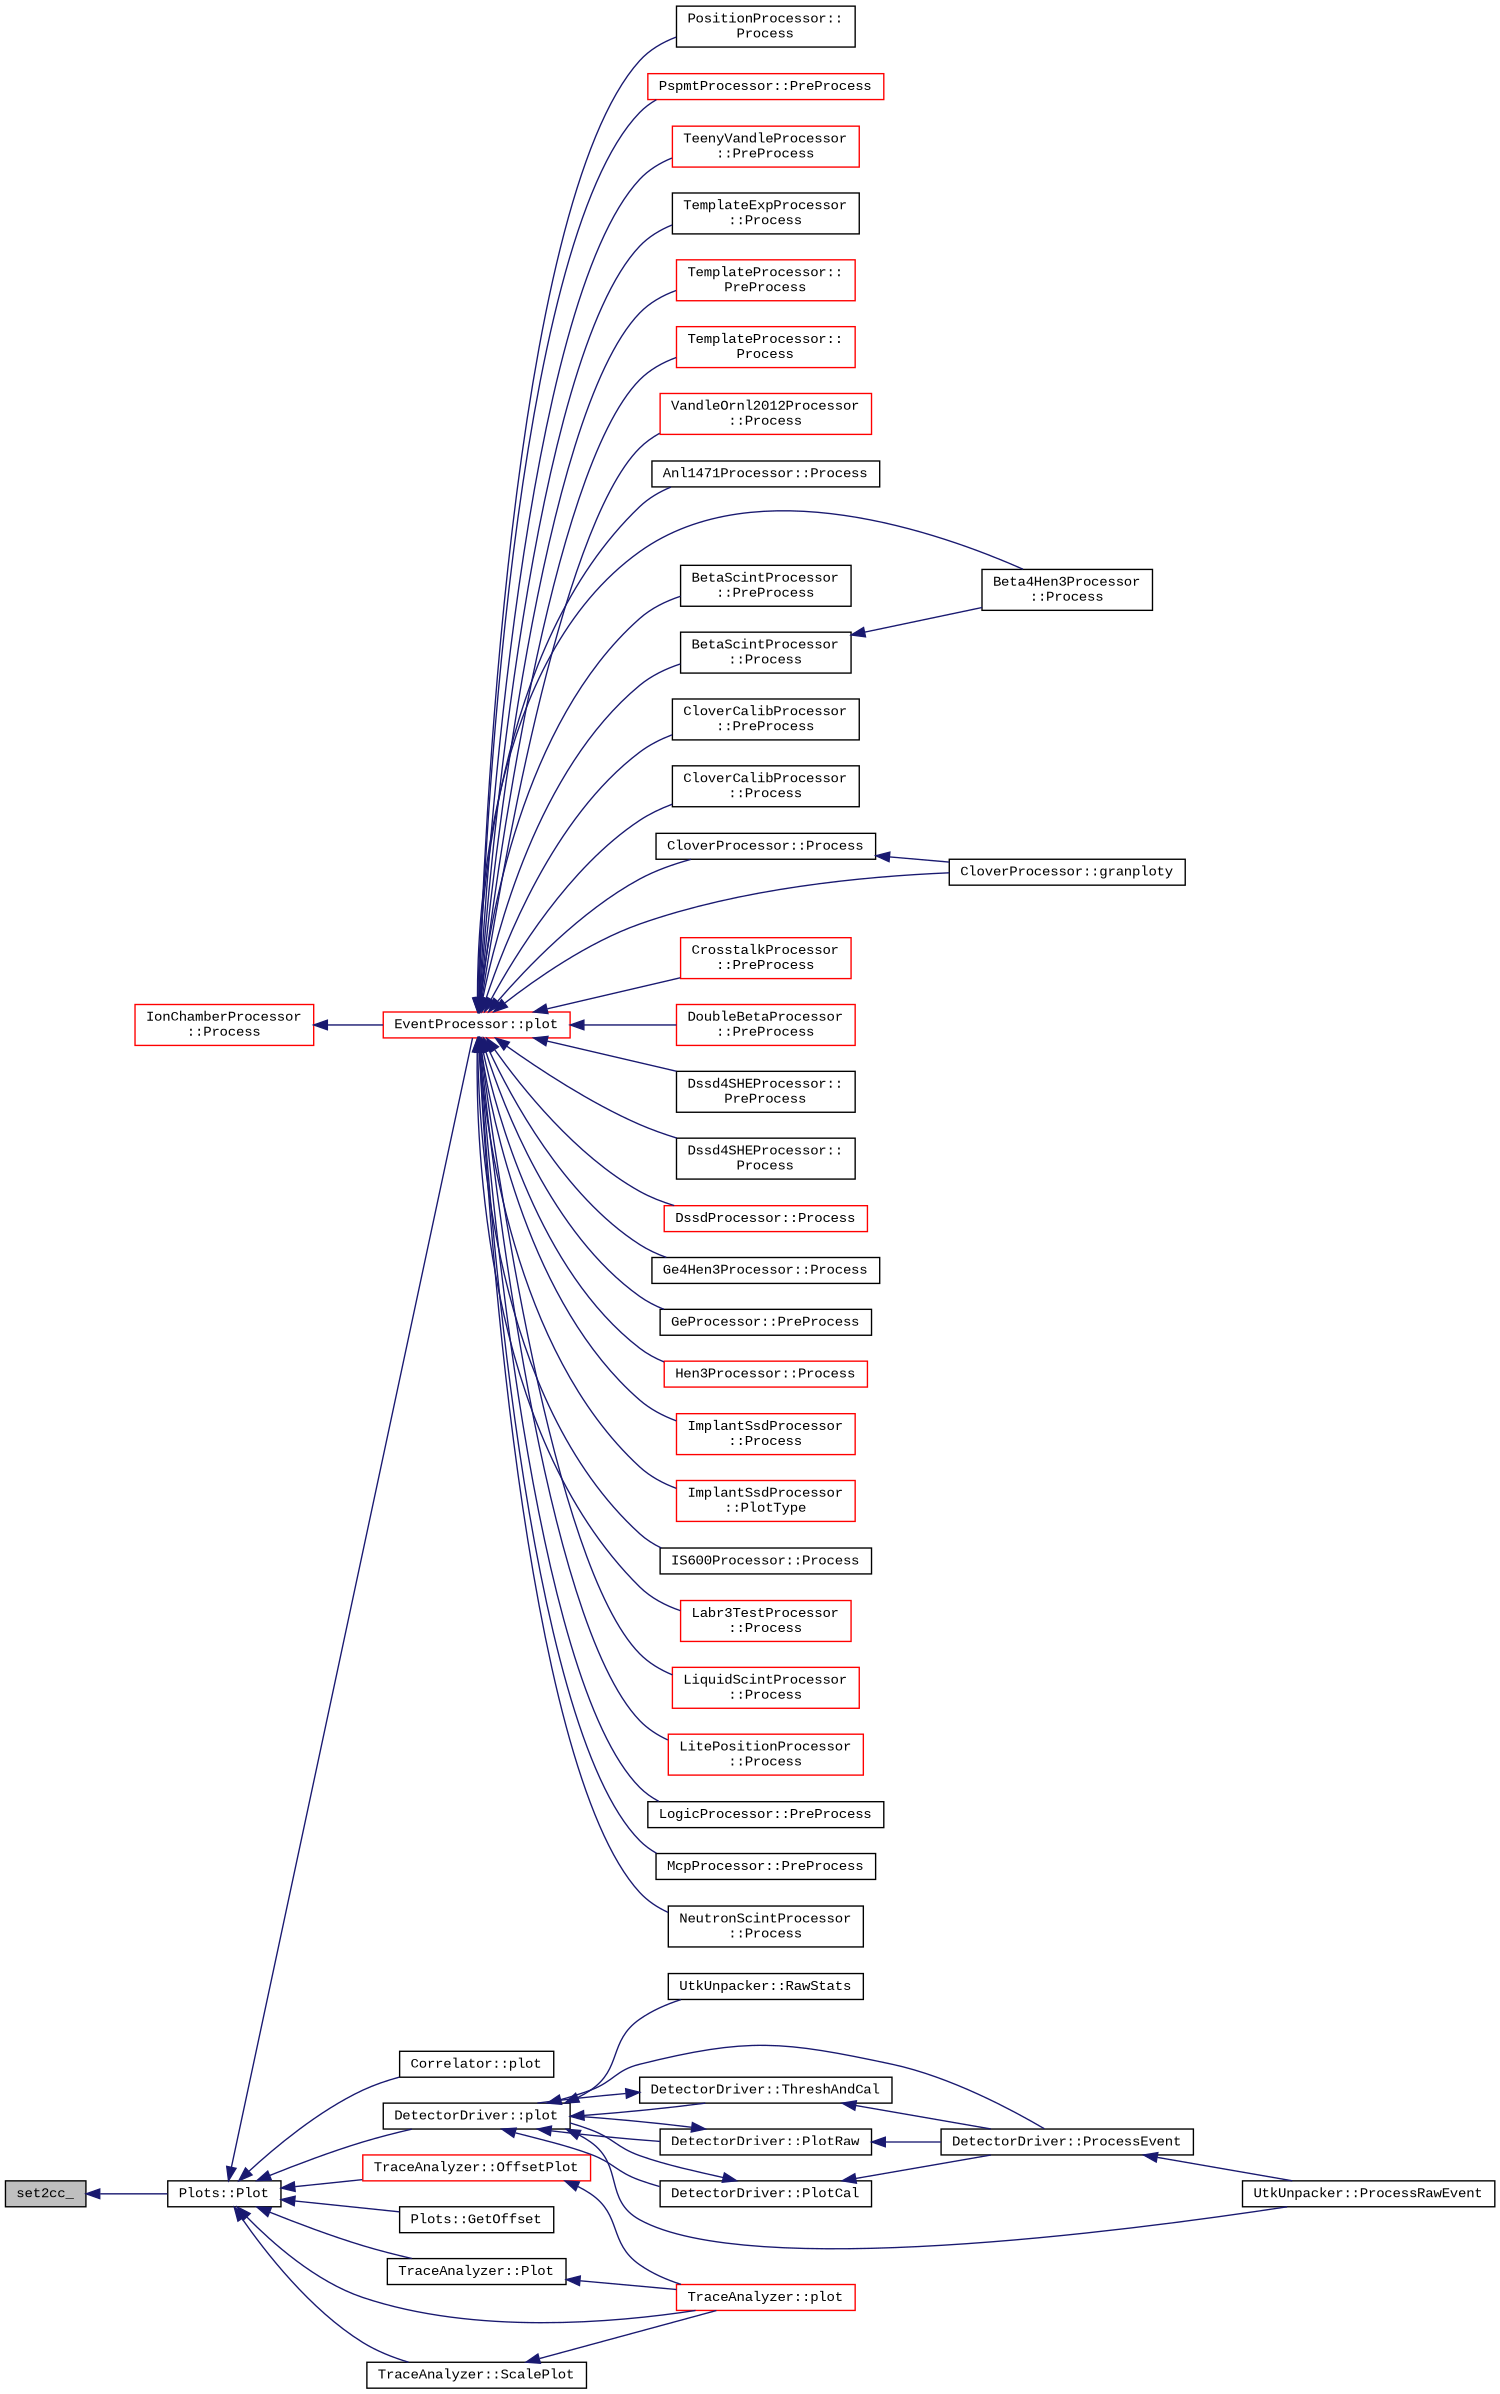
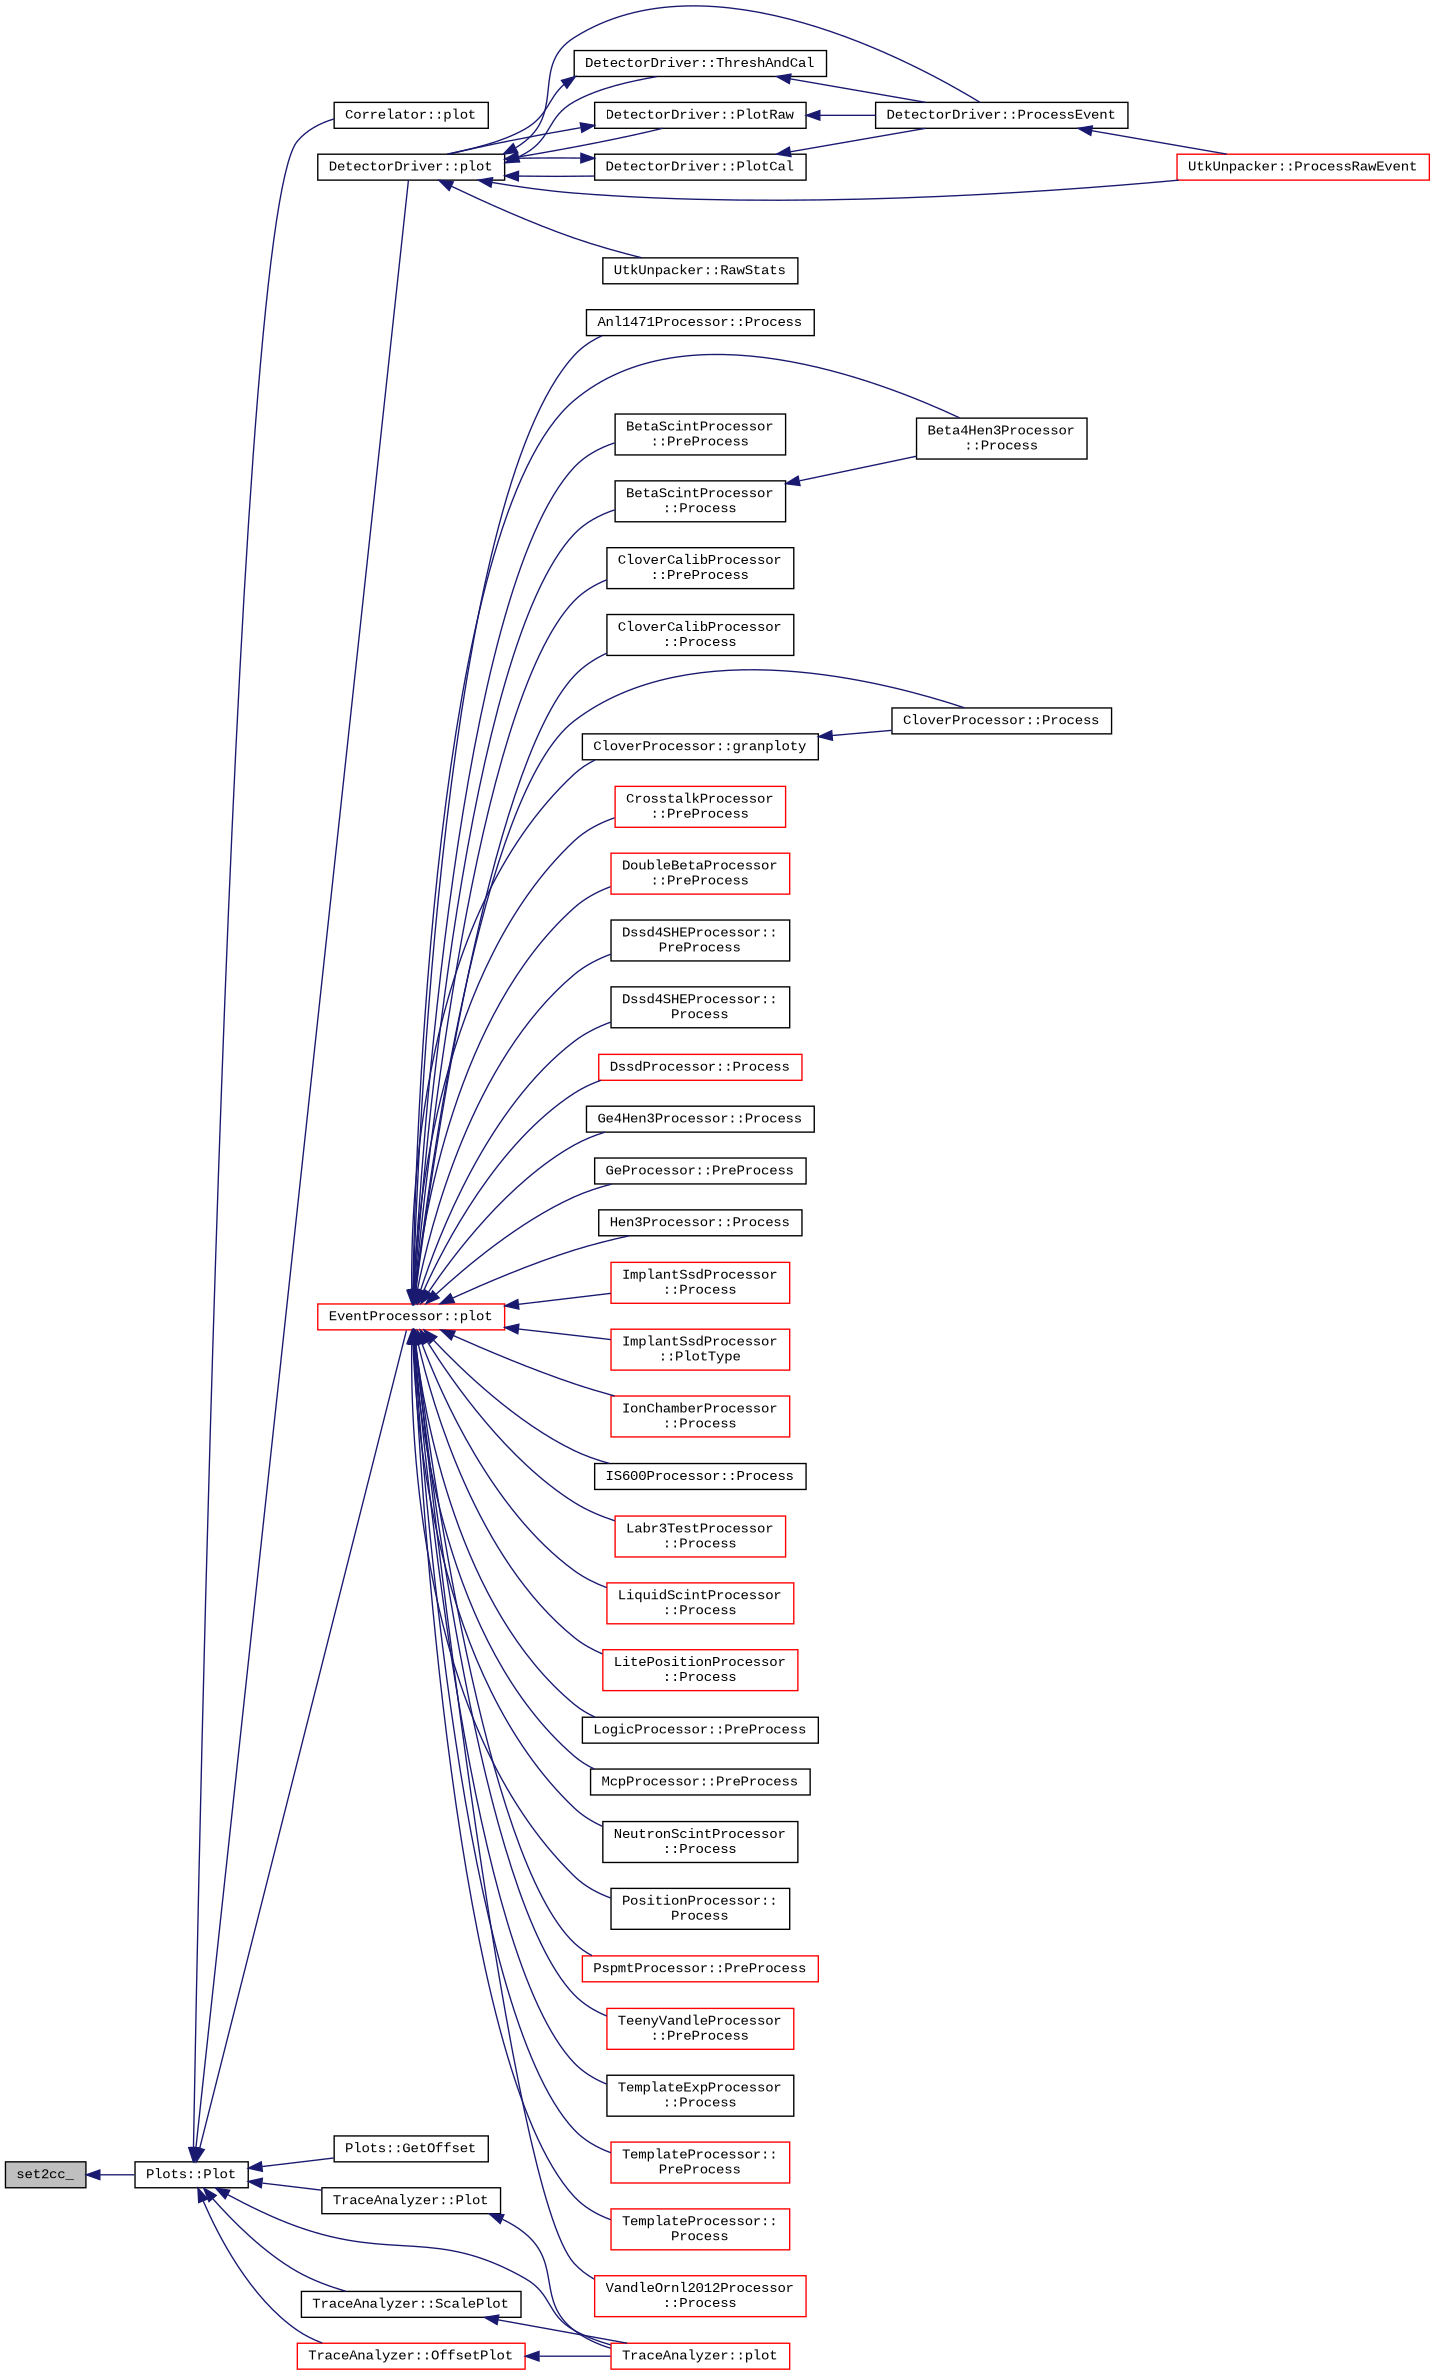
(920, 860) -> (862, 733)
(355, 1025) -> (533, 1369)
(766, 1374) -> (700, 1223)
(1369, 2194) -> (1303, 167)
